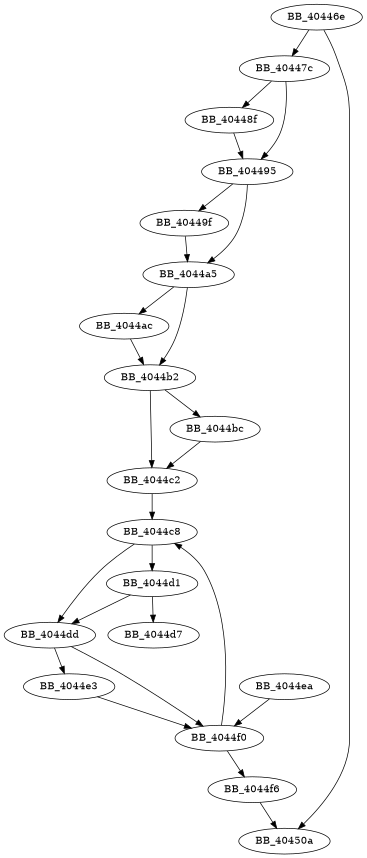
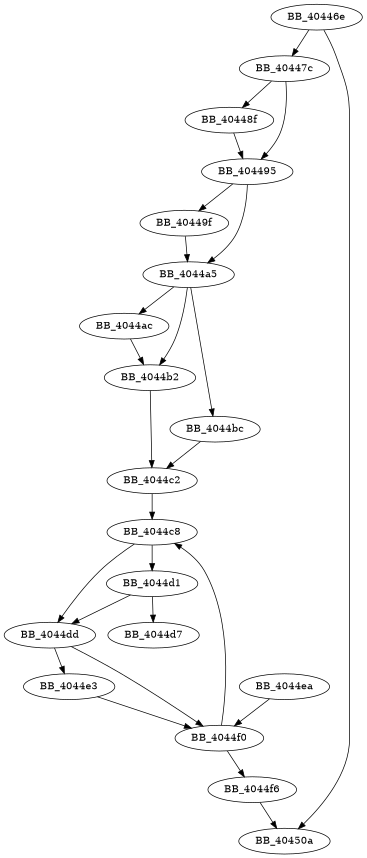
(180, 401) -> (201, 348)
